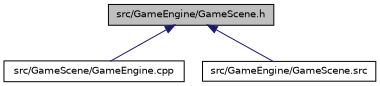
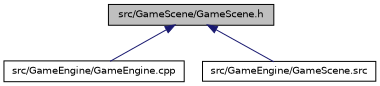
(191, 15) -> (191, 15)
(94, 71) -> (94, 71)
